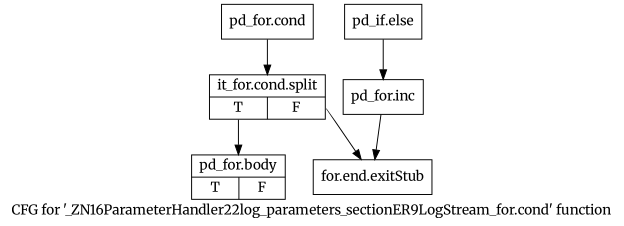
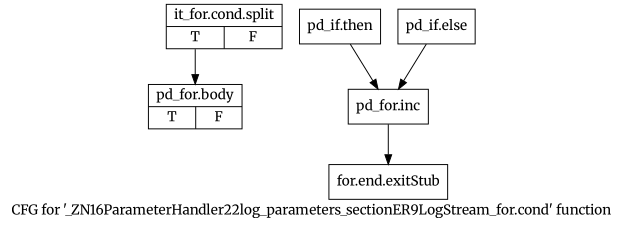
(267, 22) -> none
none -> (340, 27)
(341, 130) -> none
